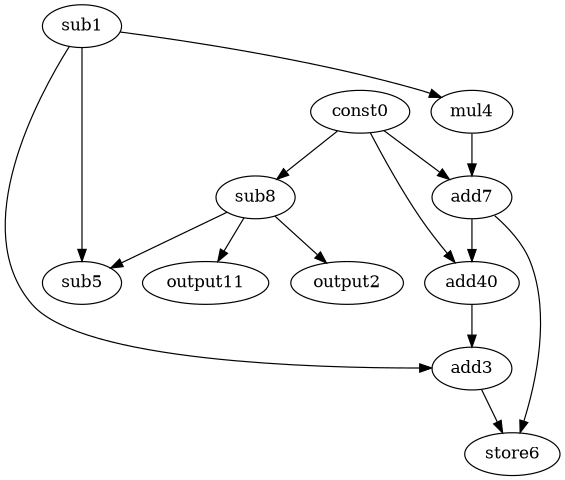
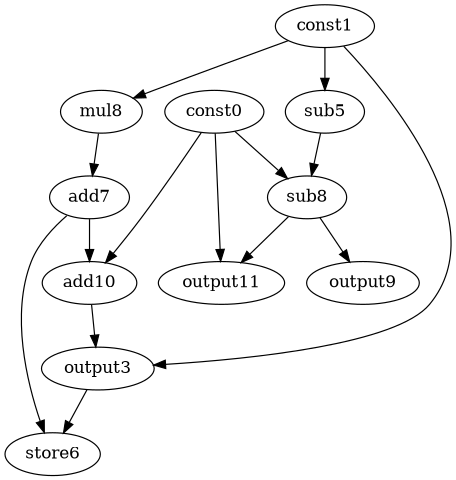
(82, 26) -> (325, 26)
(472, 112) -> (101, 112)
(412, 151) -> (218, 191)
(174, 238) -> (317, 149)
(347, 283) -> (363, 283)
(472, 283) -> (90, 283)
(472, 369) -> (98, 369)
